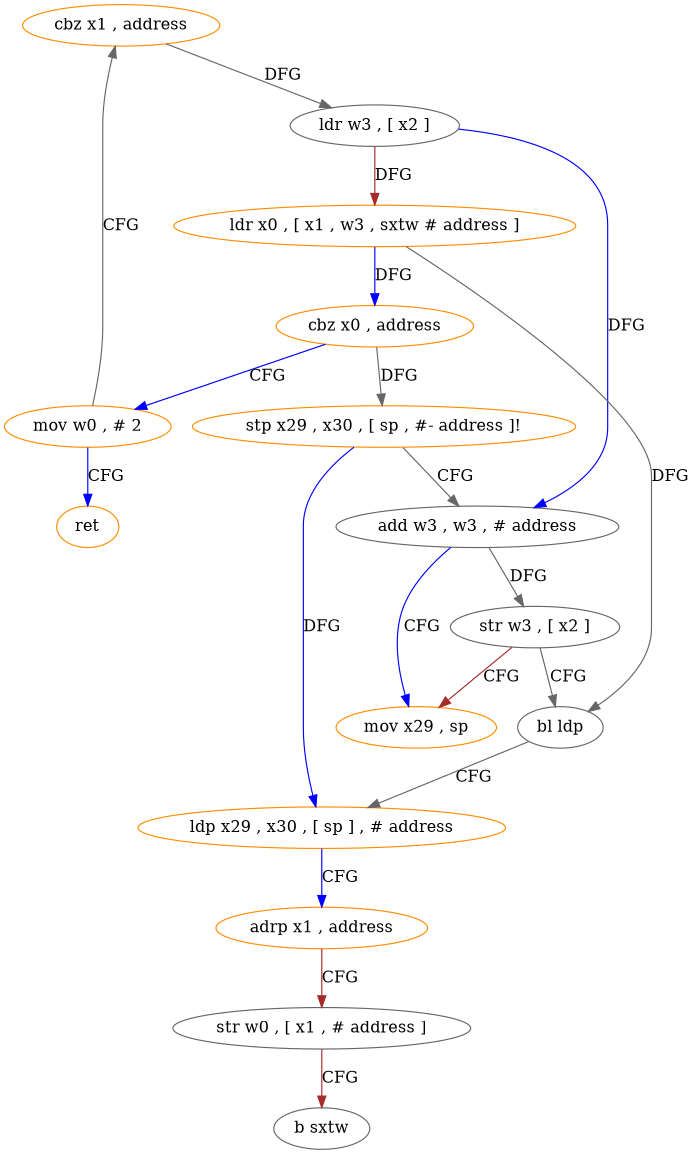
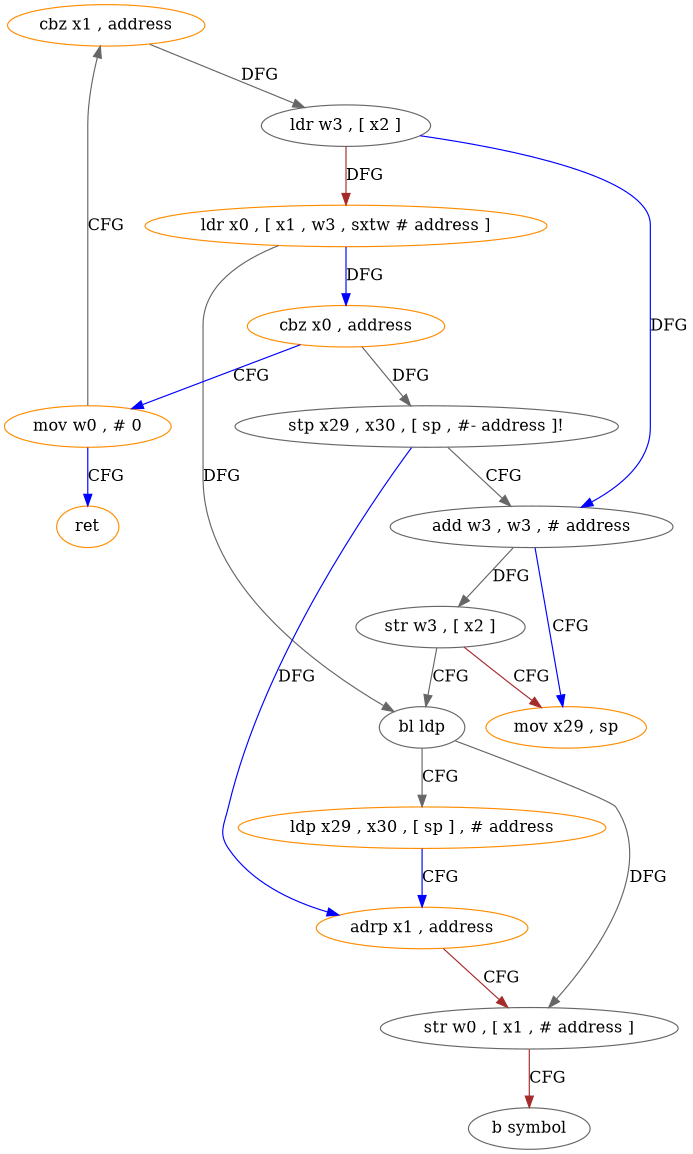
(88, 427) -> (88, 427)
(384, 427) -> (427, 427)
(303, 613) -> (268, 692)
none -> (624, 826)
(322, 1129) -> (529, 1129)
